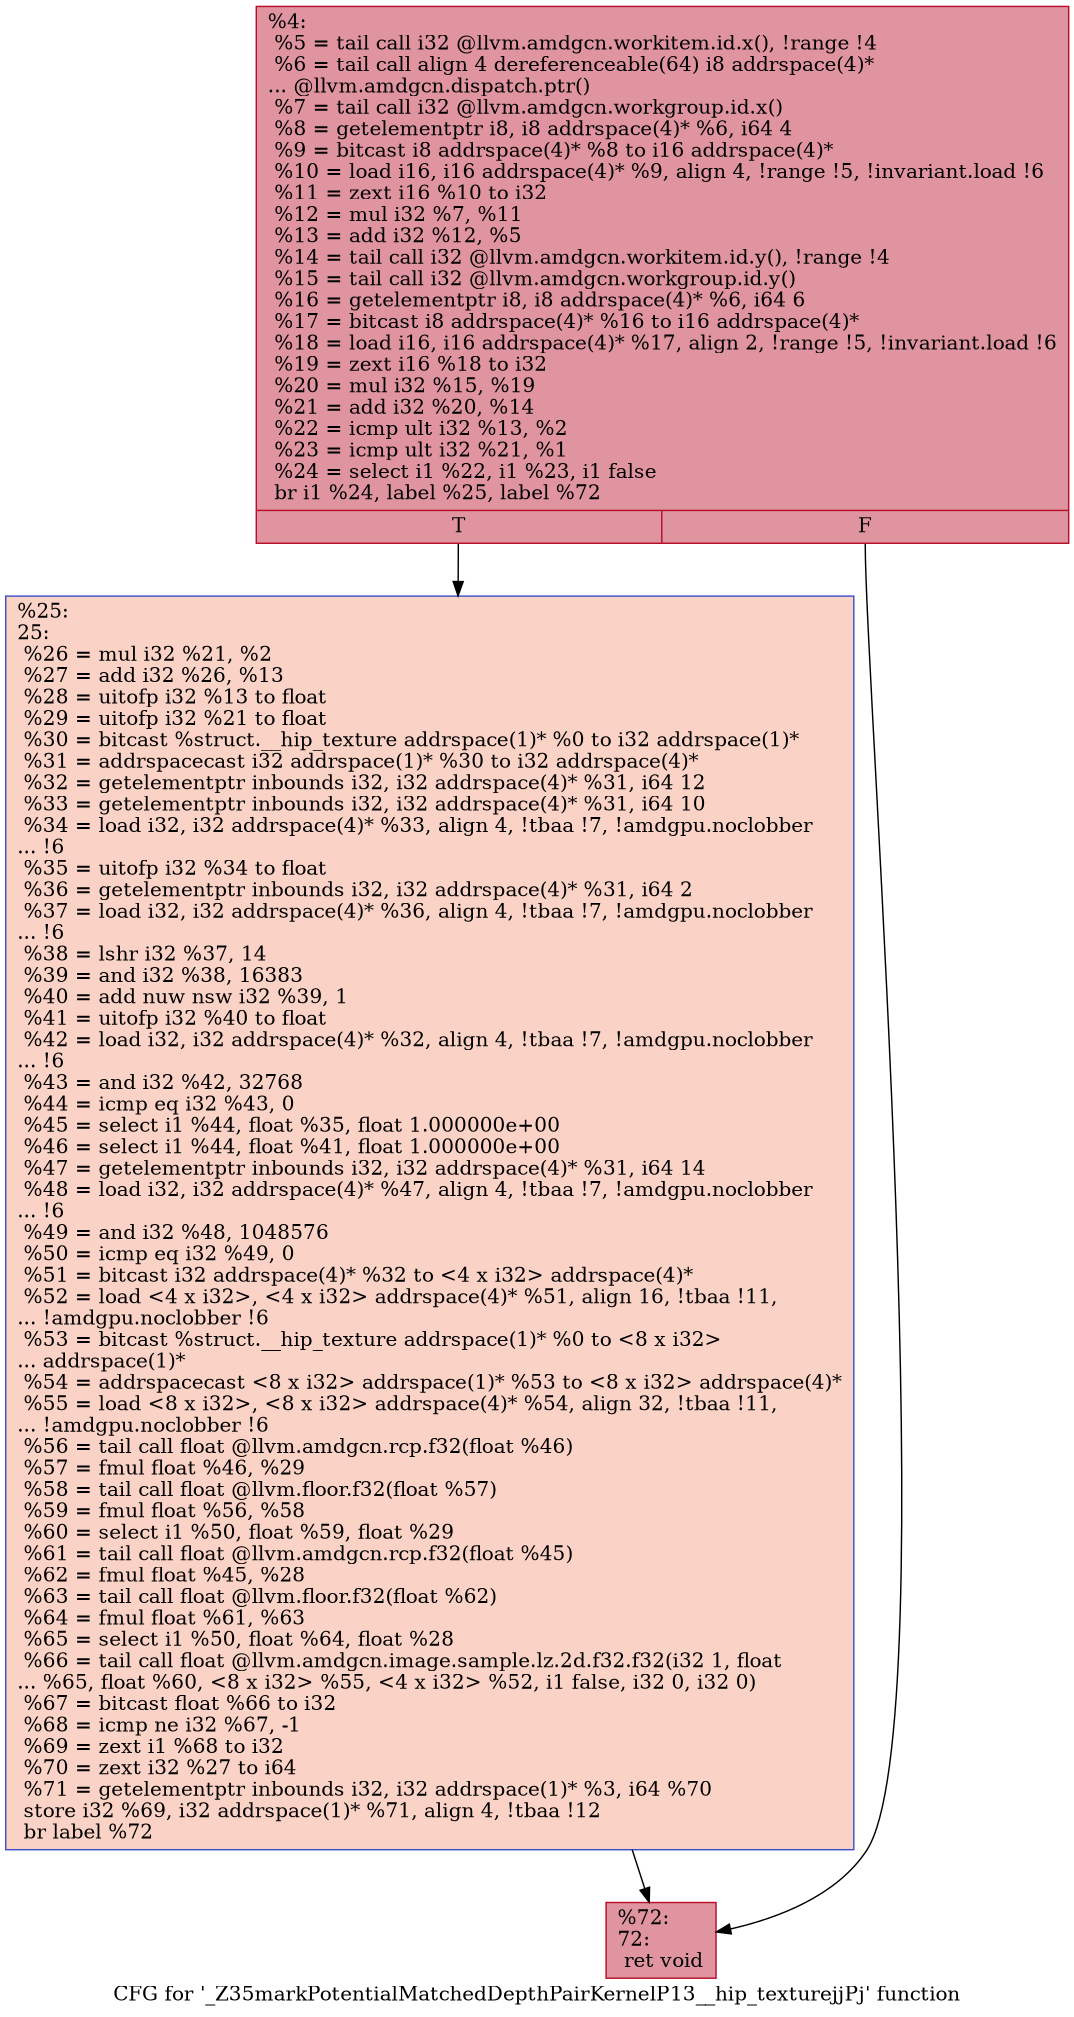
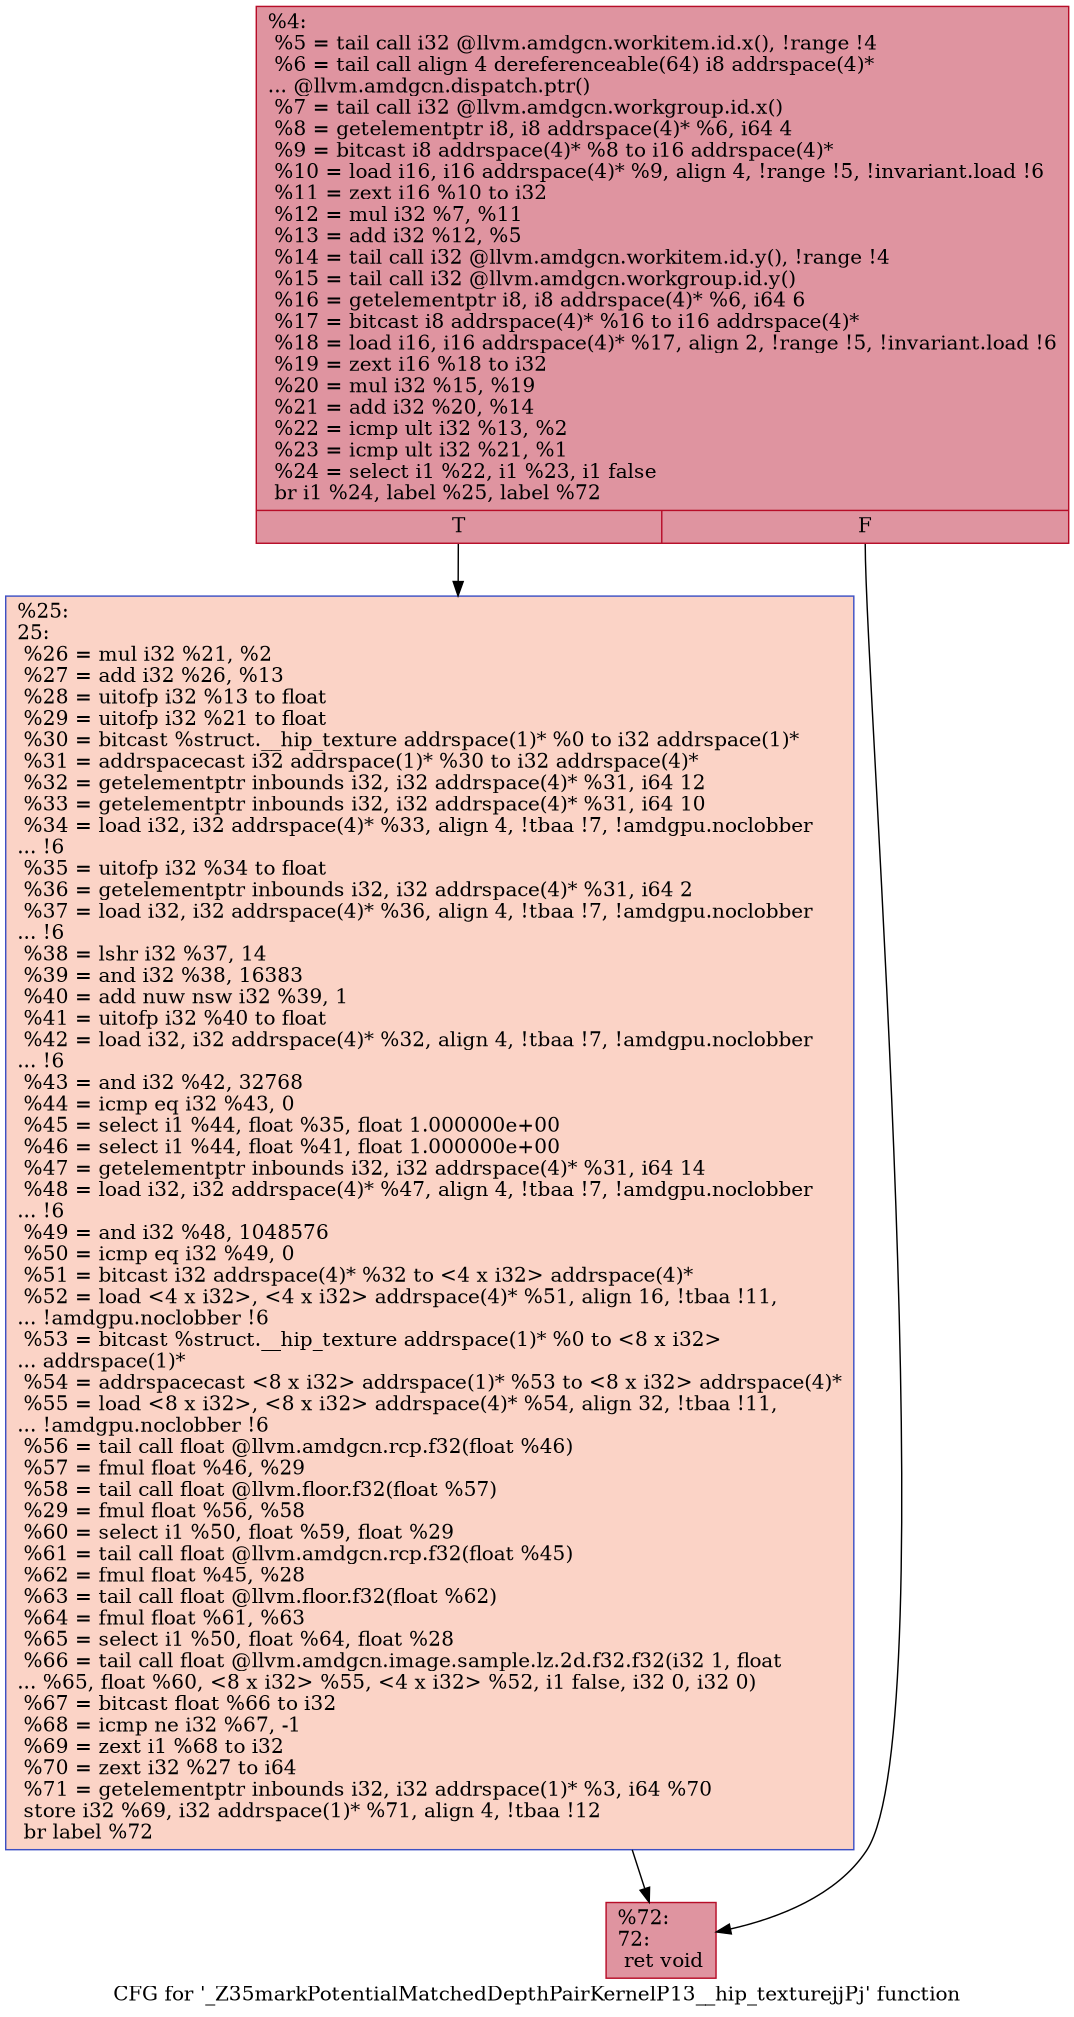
(161, 1511) -> (161, 1511)
